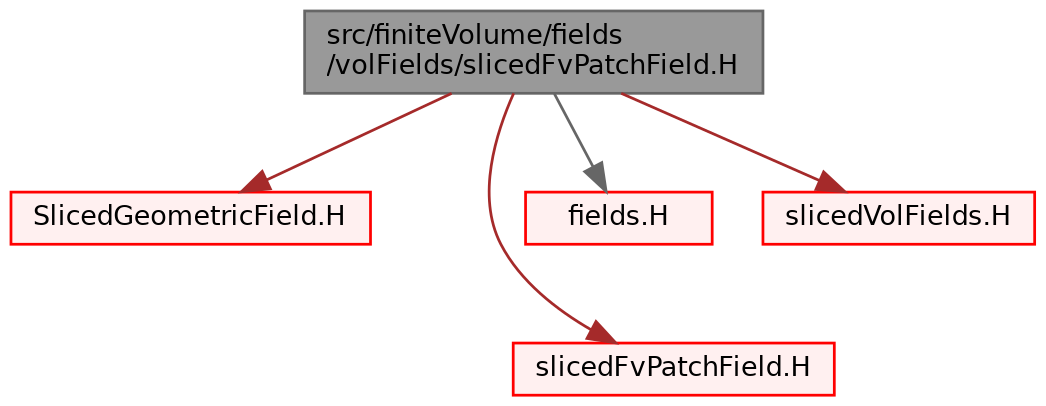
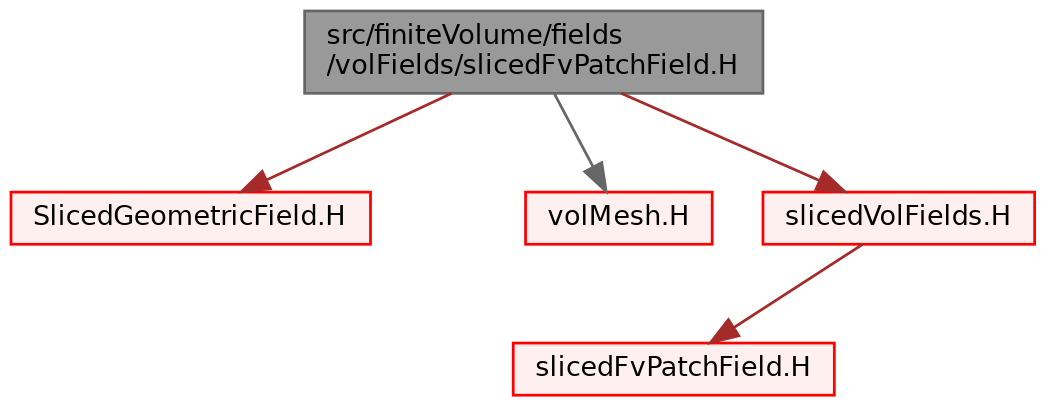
(619, 218) -> (619, 218)
(495, 230) -> (798, 286)
